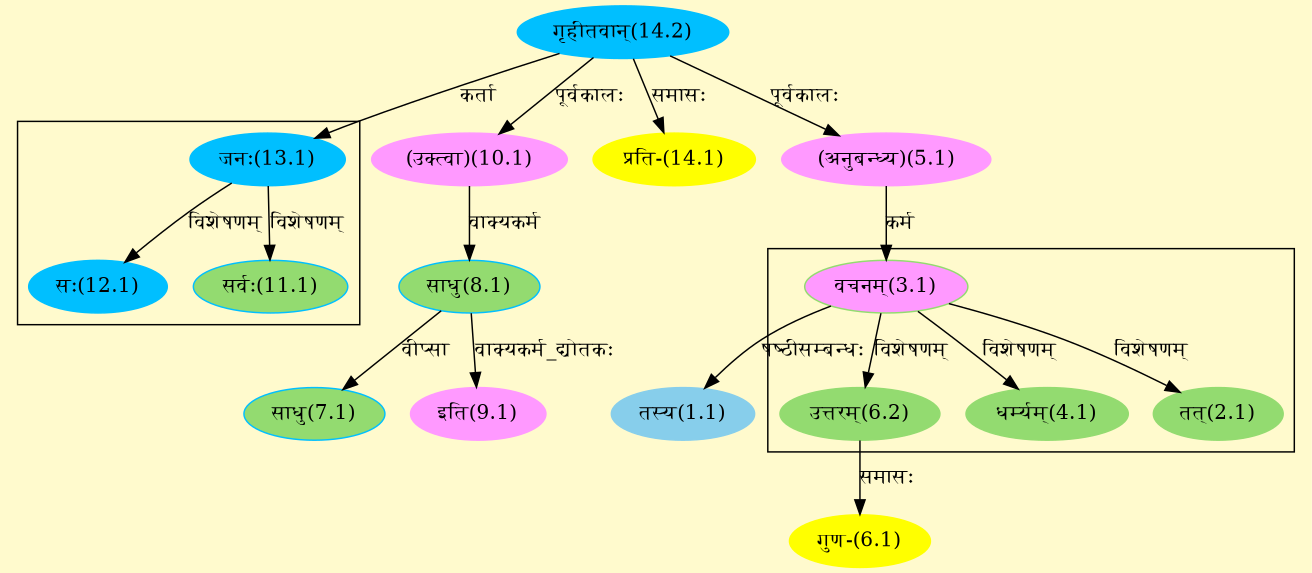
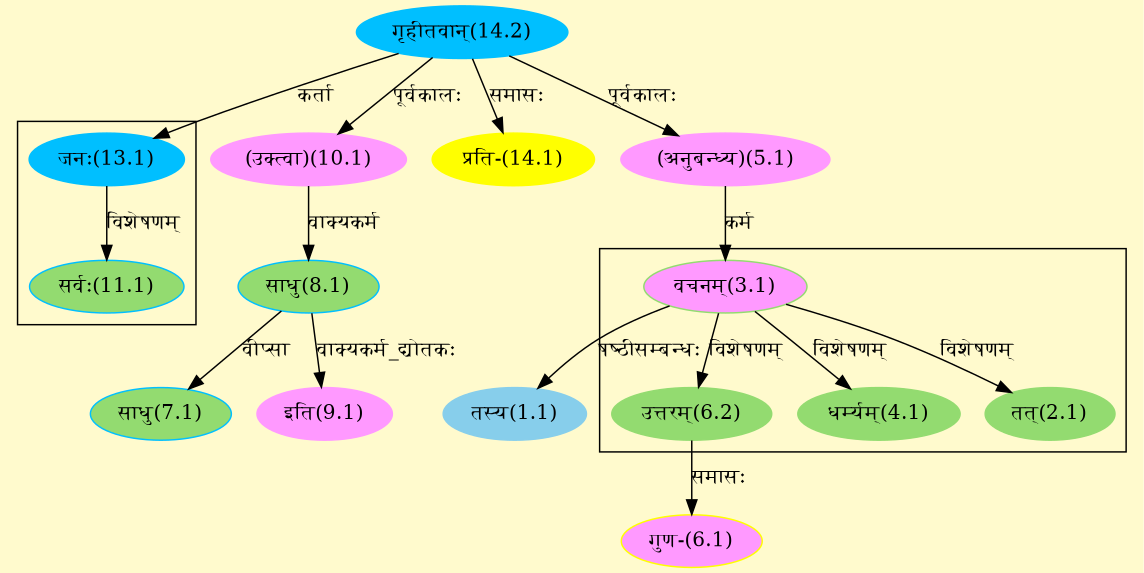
(98, 287) -> none
(860, 541) -> (692, 541)
